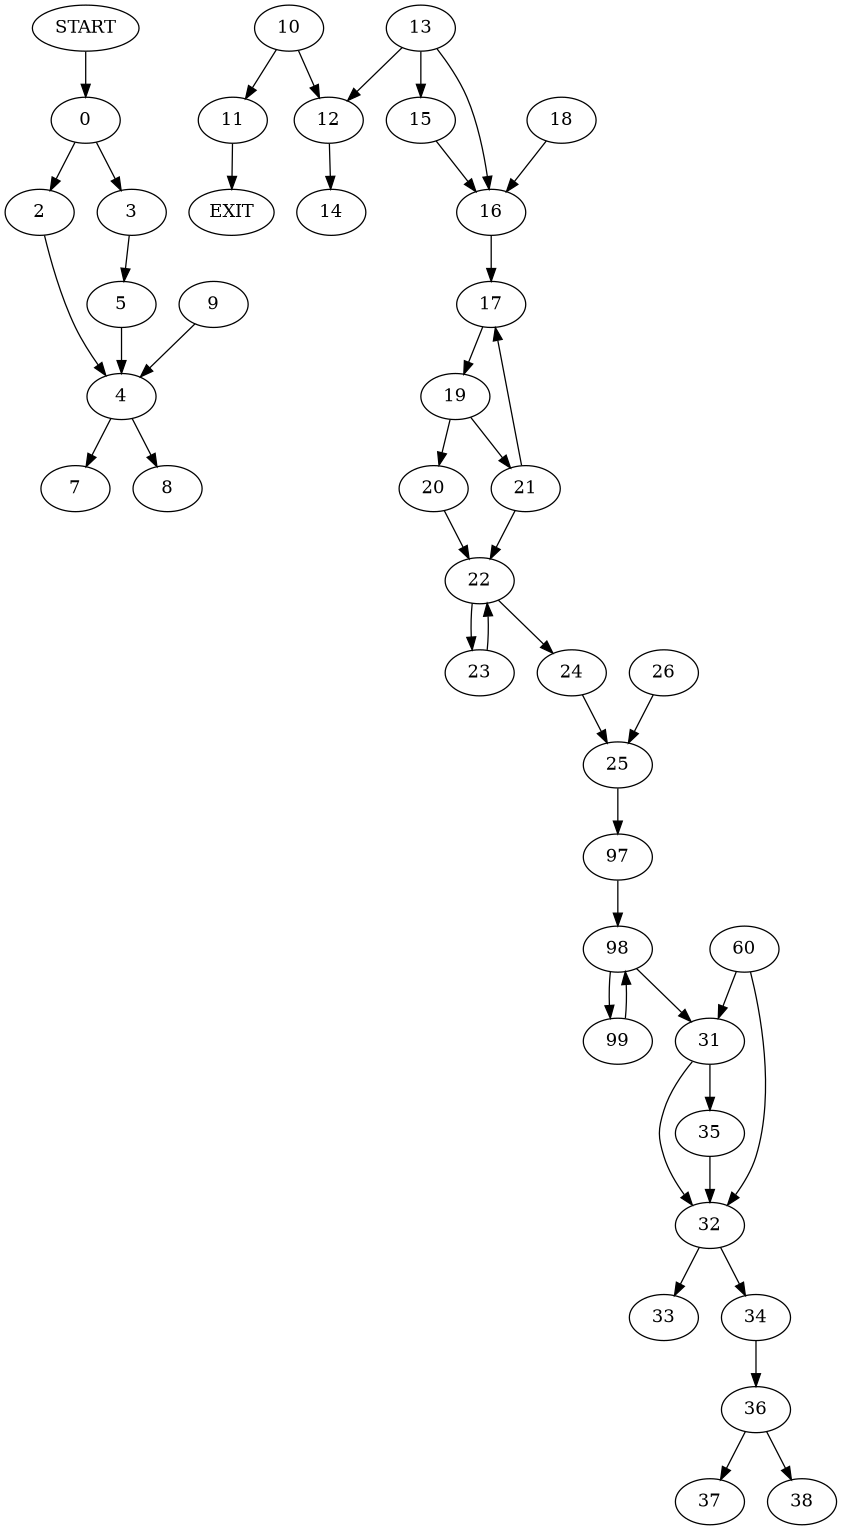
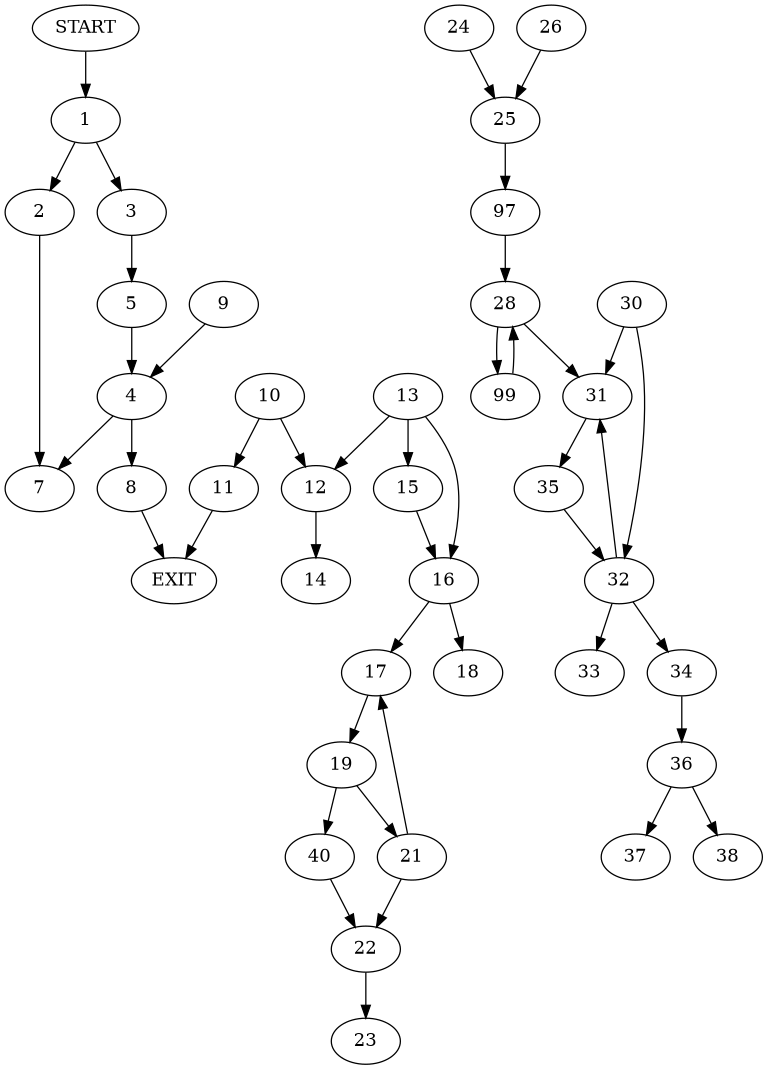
(86, 120) -> (86, 120)
(530, 161) -> (454, 621)
(65, 303) -> (40, 344)
(434, 489) -> (320, 857)
none -> (150, 529)
(521, 622) -> none
(488, 633) -> none
(618, 949) -> (505, 304)
(744, 949) -> (632, 304)
(660, 1127) -> (609, 495)
